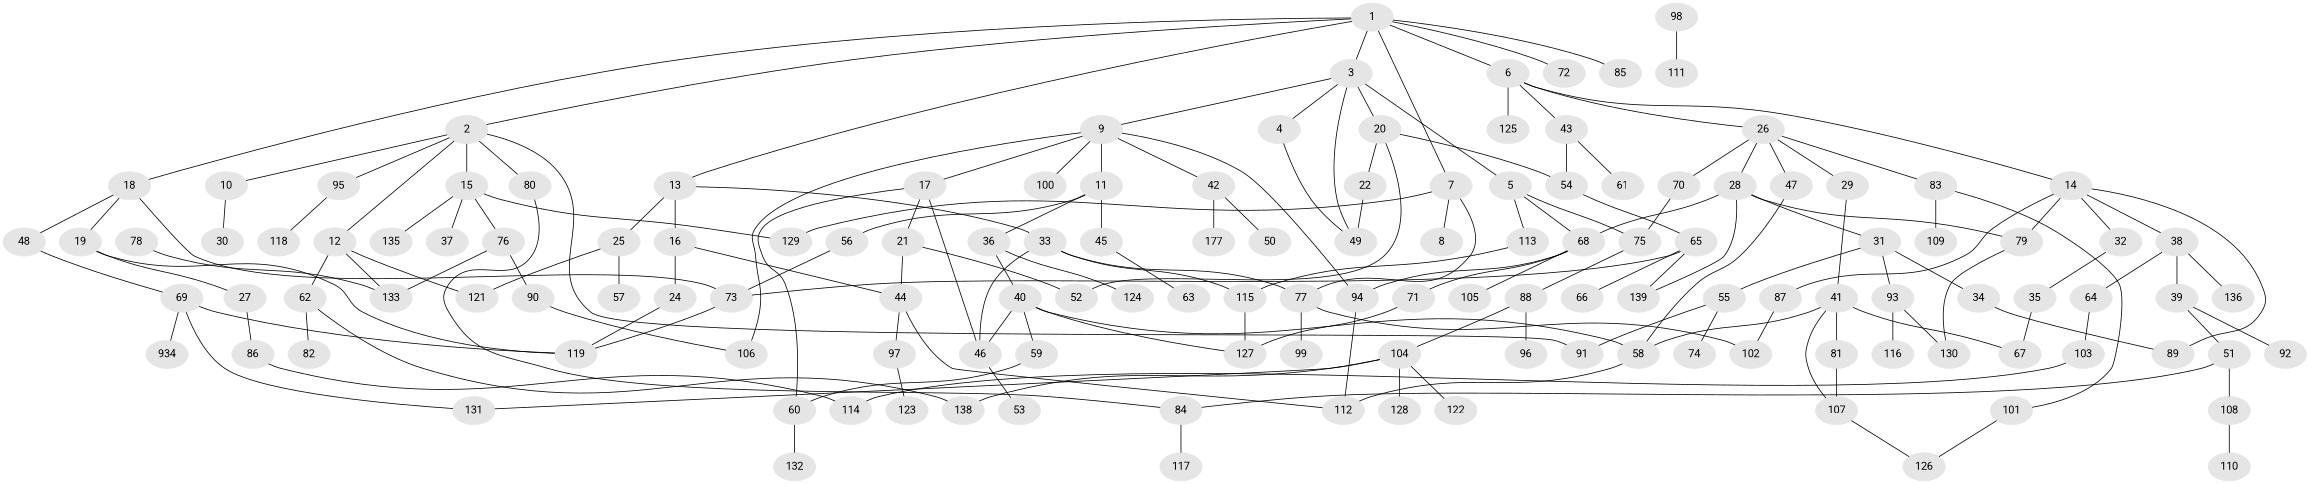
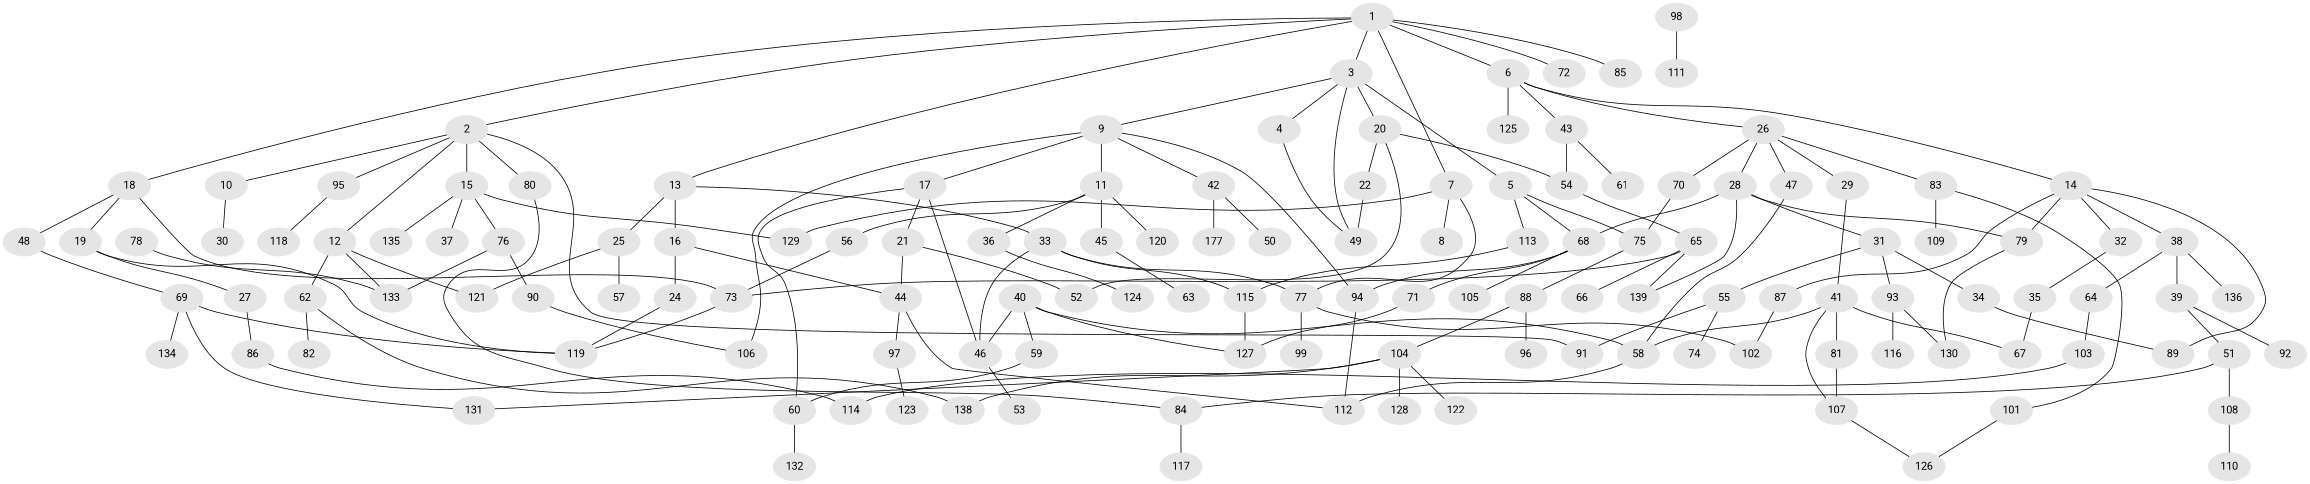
(1045, 186) -> none
none -> (1158, 242)
(1008, 275) -> none
(167, 354) -> (167, 354)
